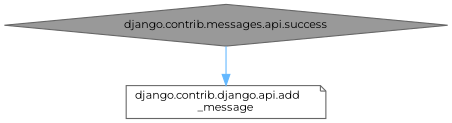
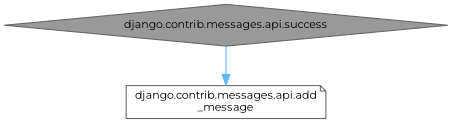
(226, 102) -> (226, 102)
